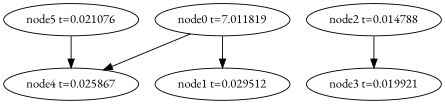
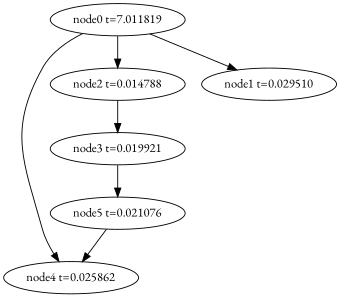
none -> (118, 48)
(71, 84) -> (71, 278)
(223, 84) -> (269, 84)
none -> (118, 177)
